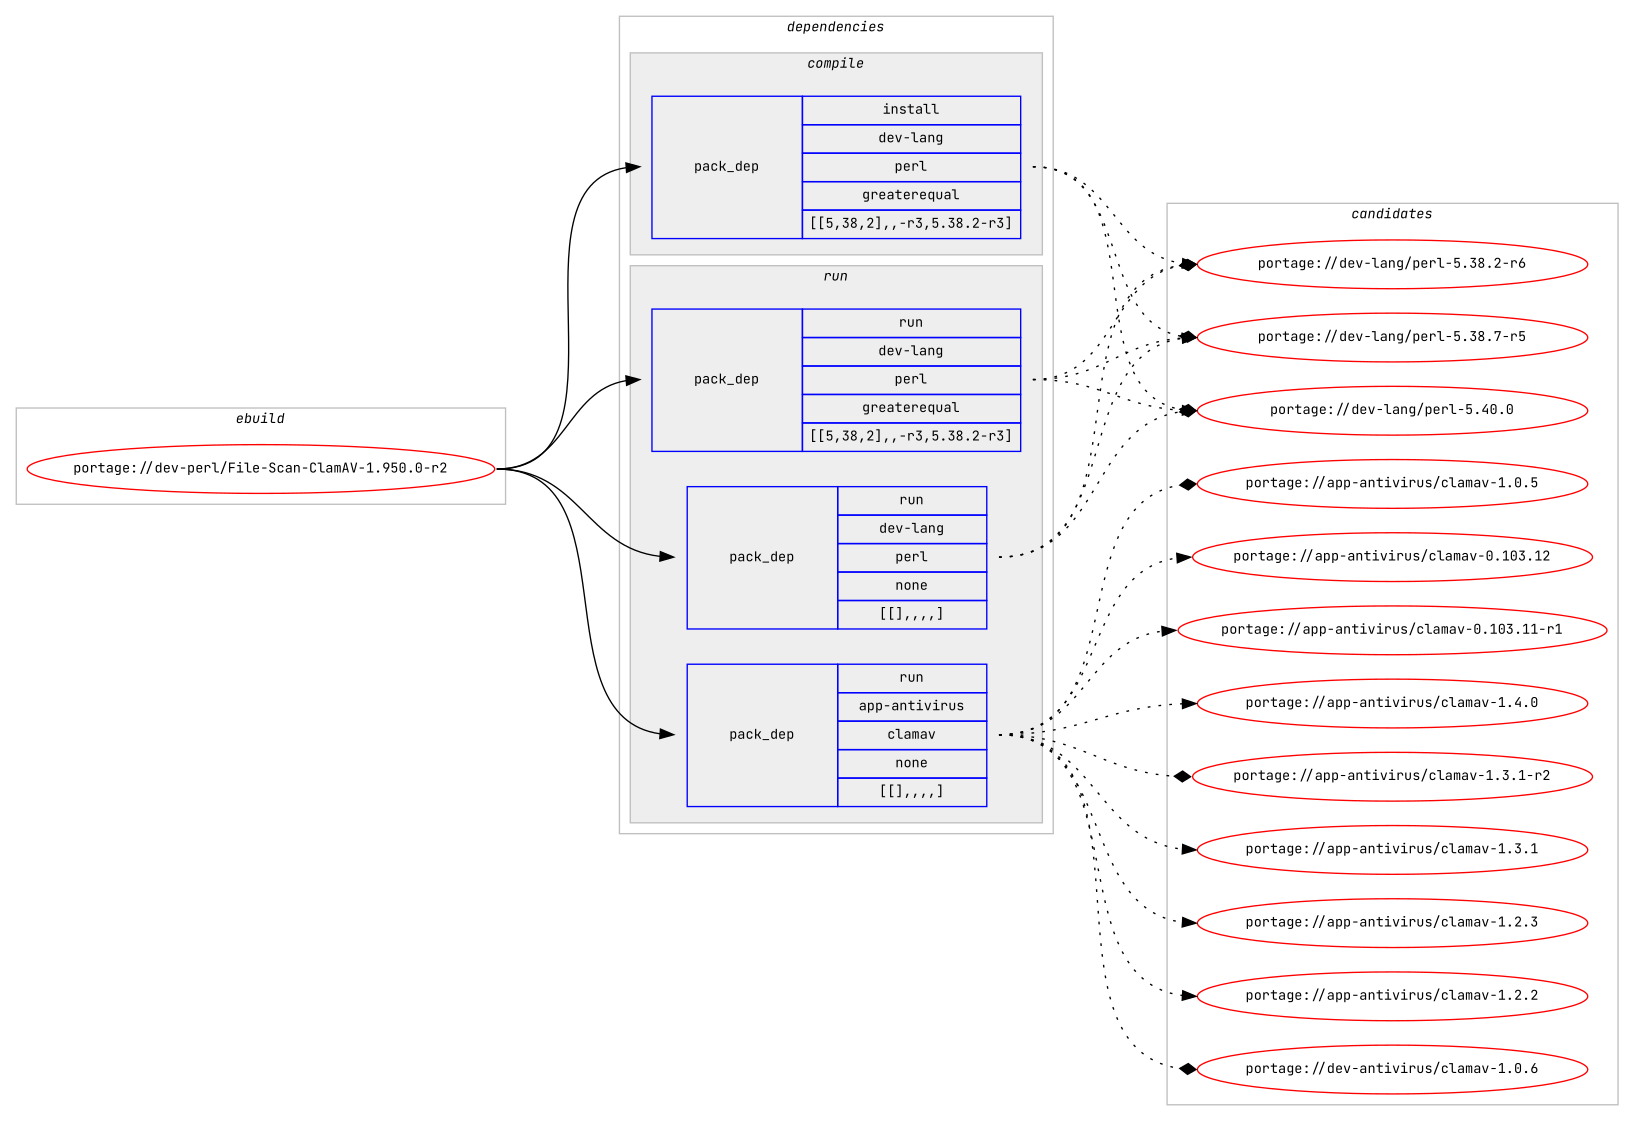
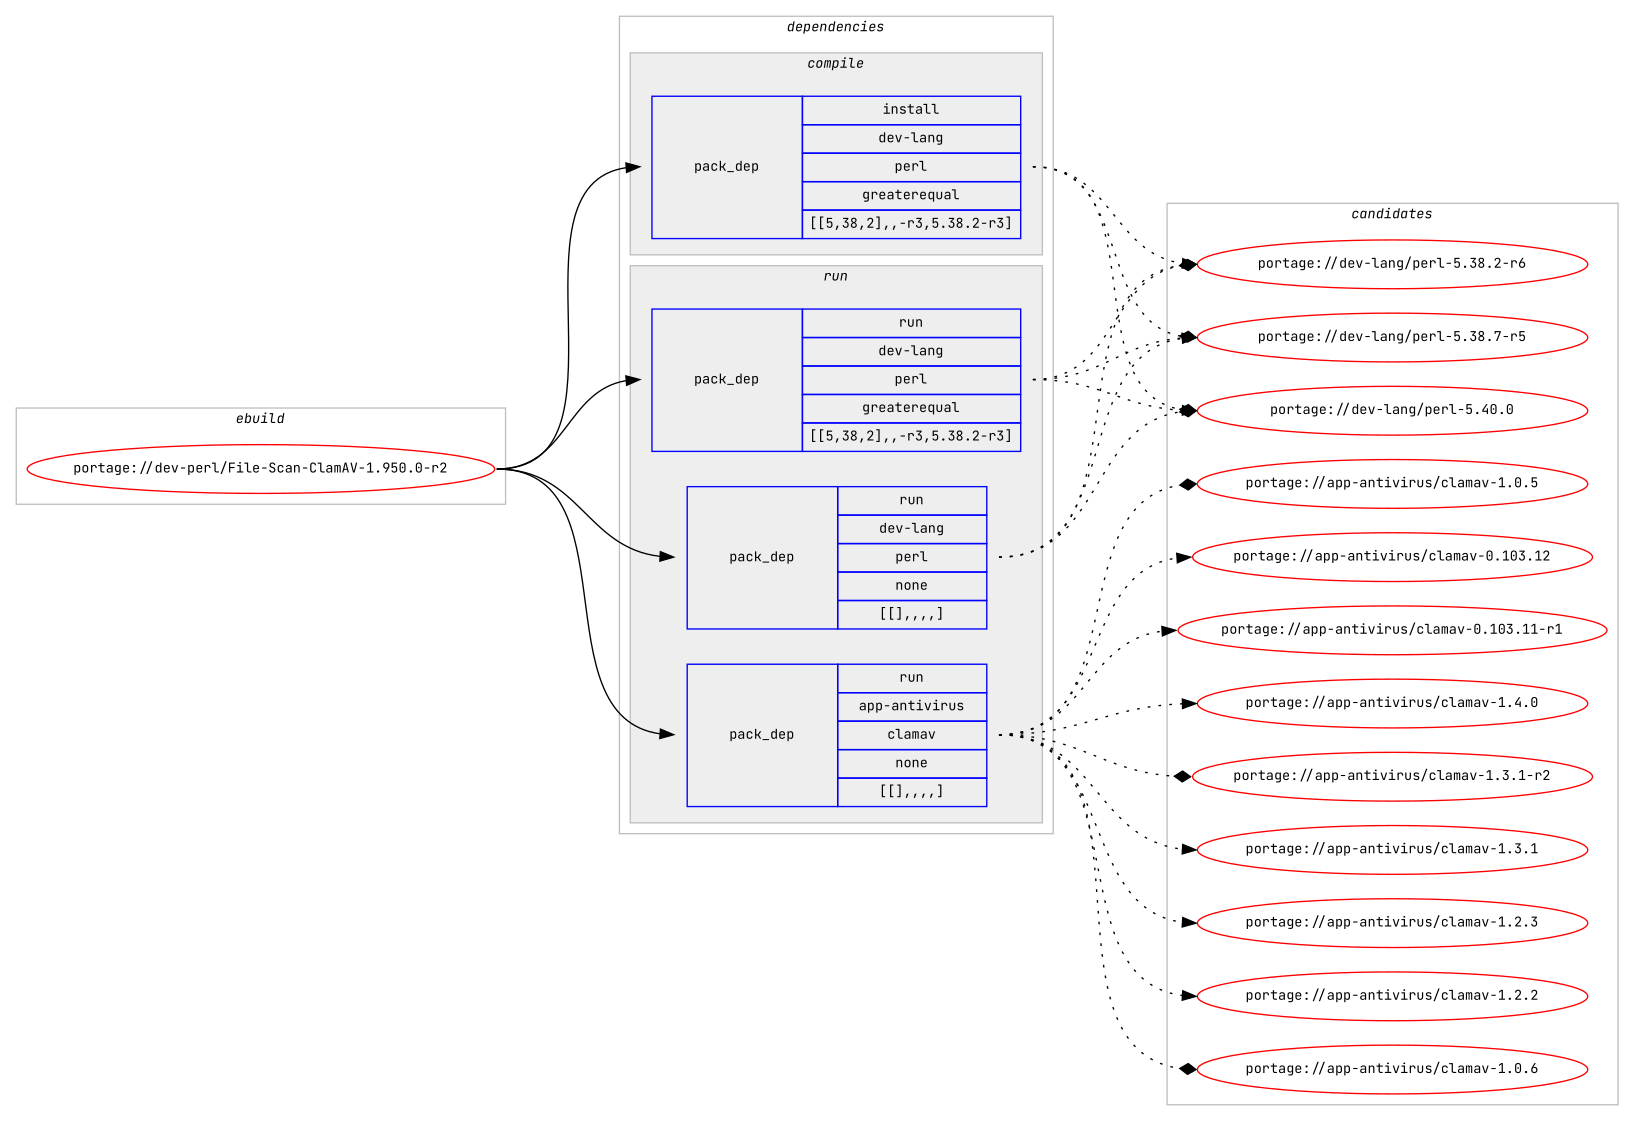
(1393, 1070) -> (1393, 1070)
